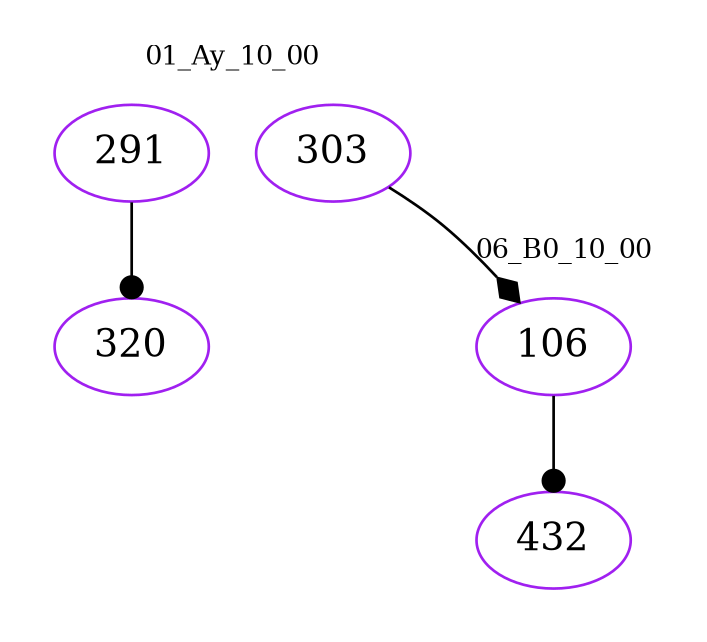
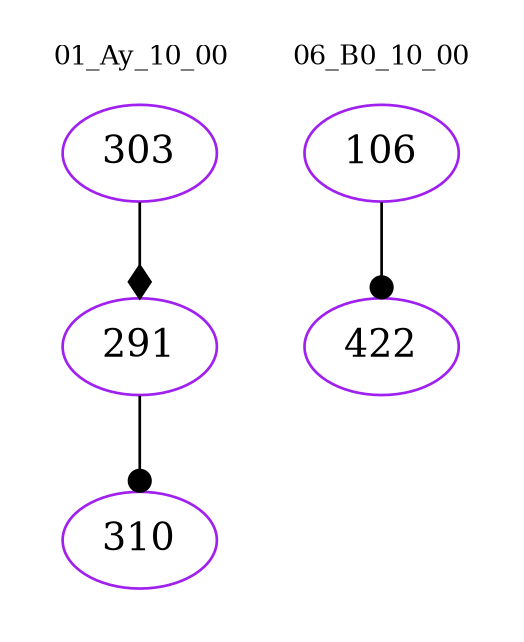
(472, 252) -> (140, 234)
(132, 347) -> (140, 540)
(554, 540) -> (382, 347)
